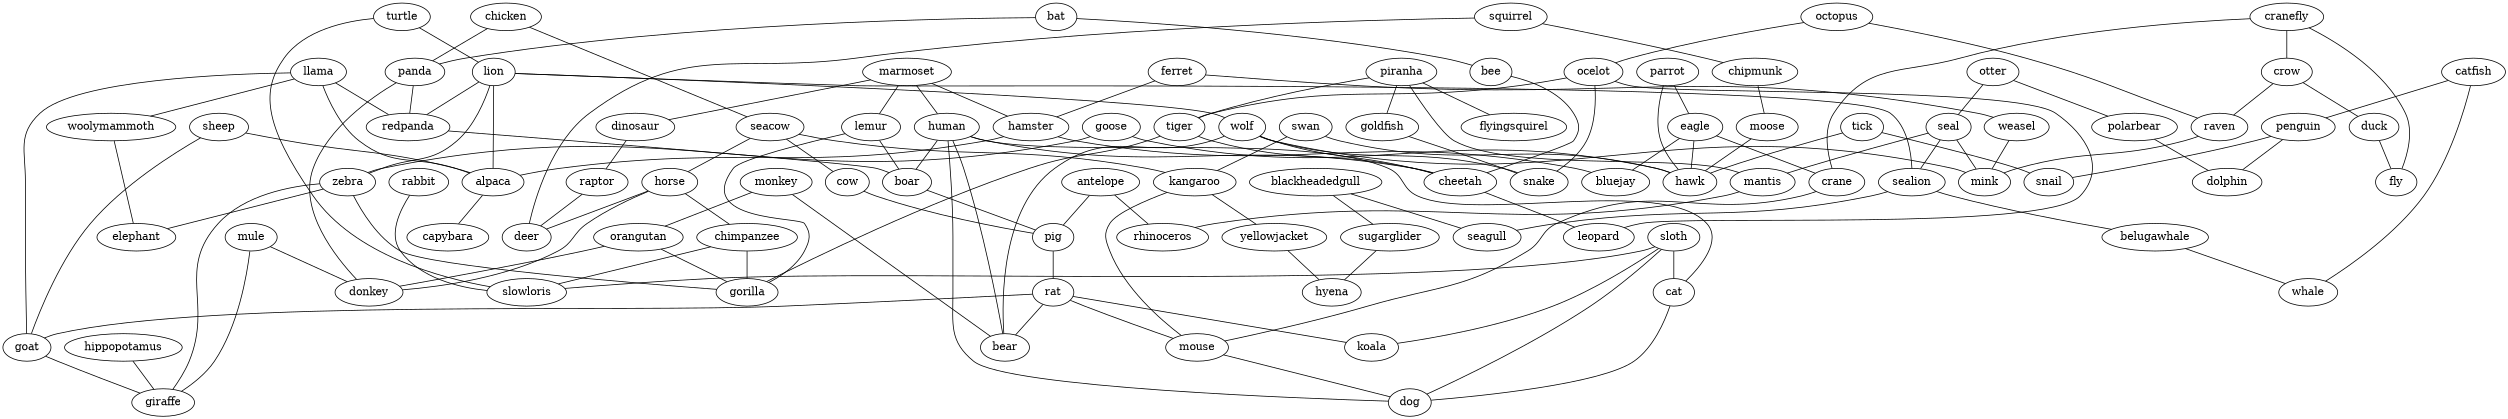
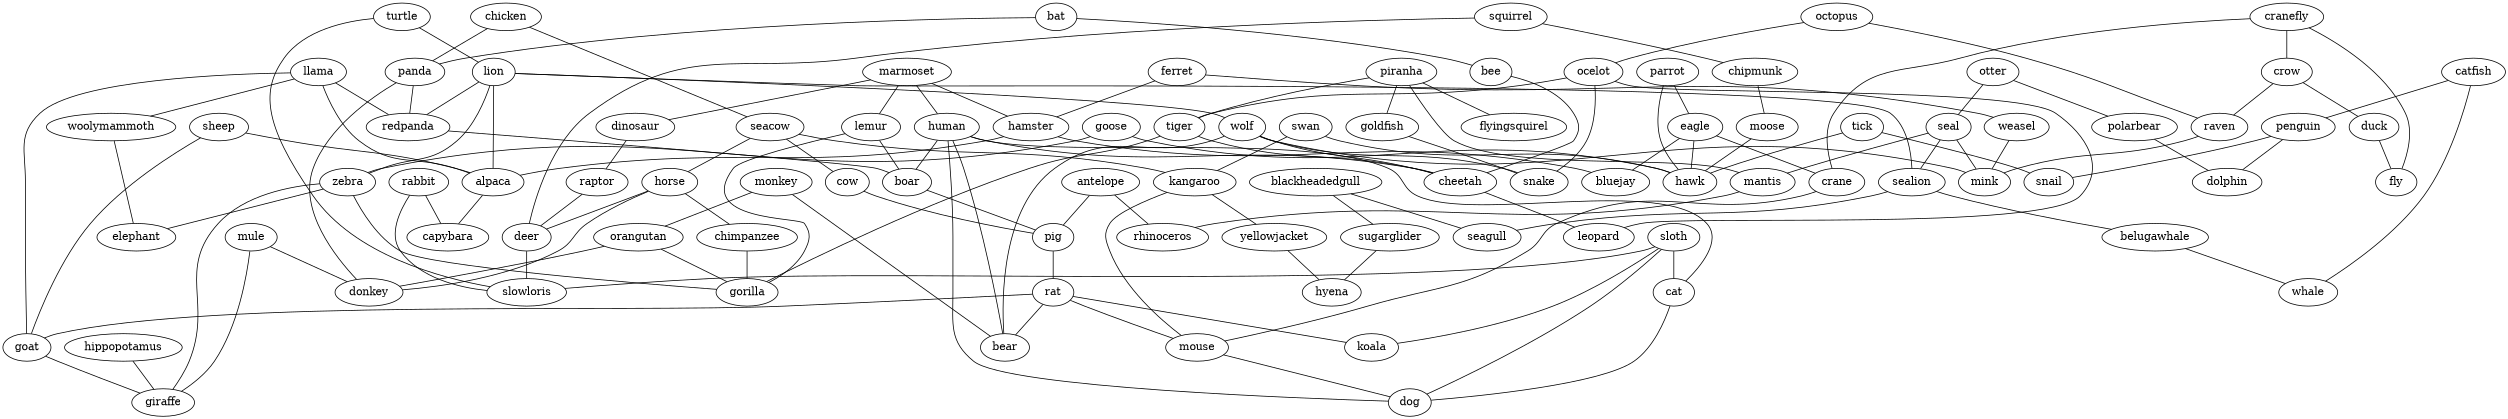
none -> (433, 210)
(635, 265) -> (527, 265)
